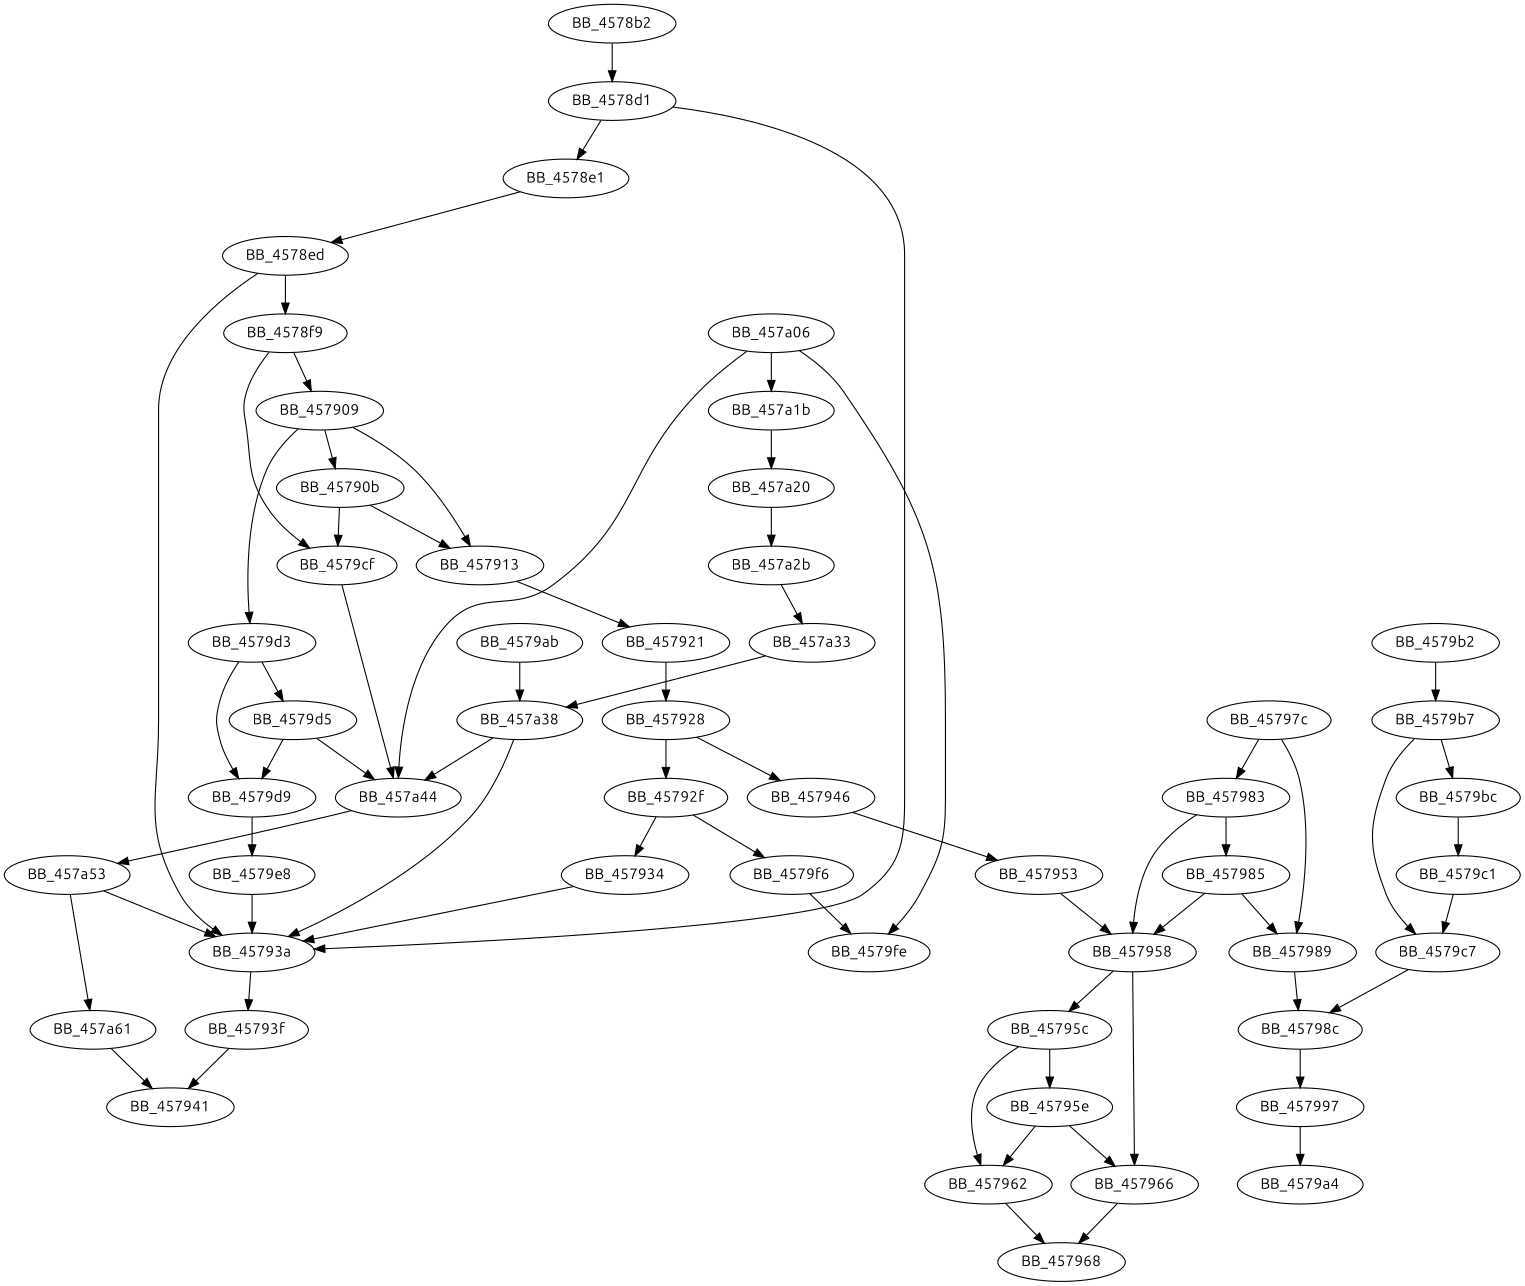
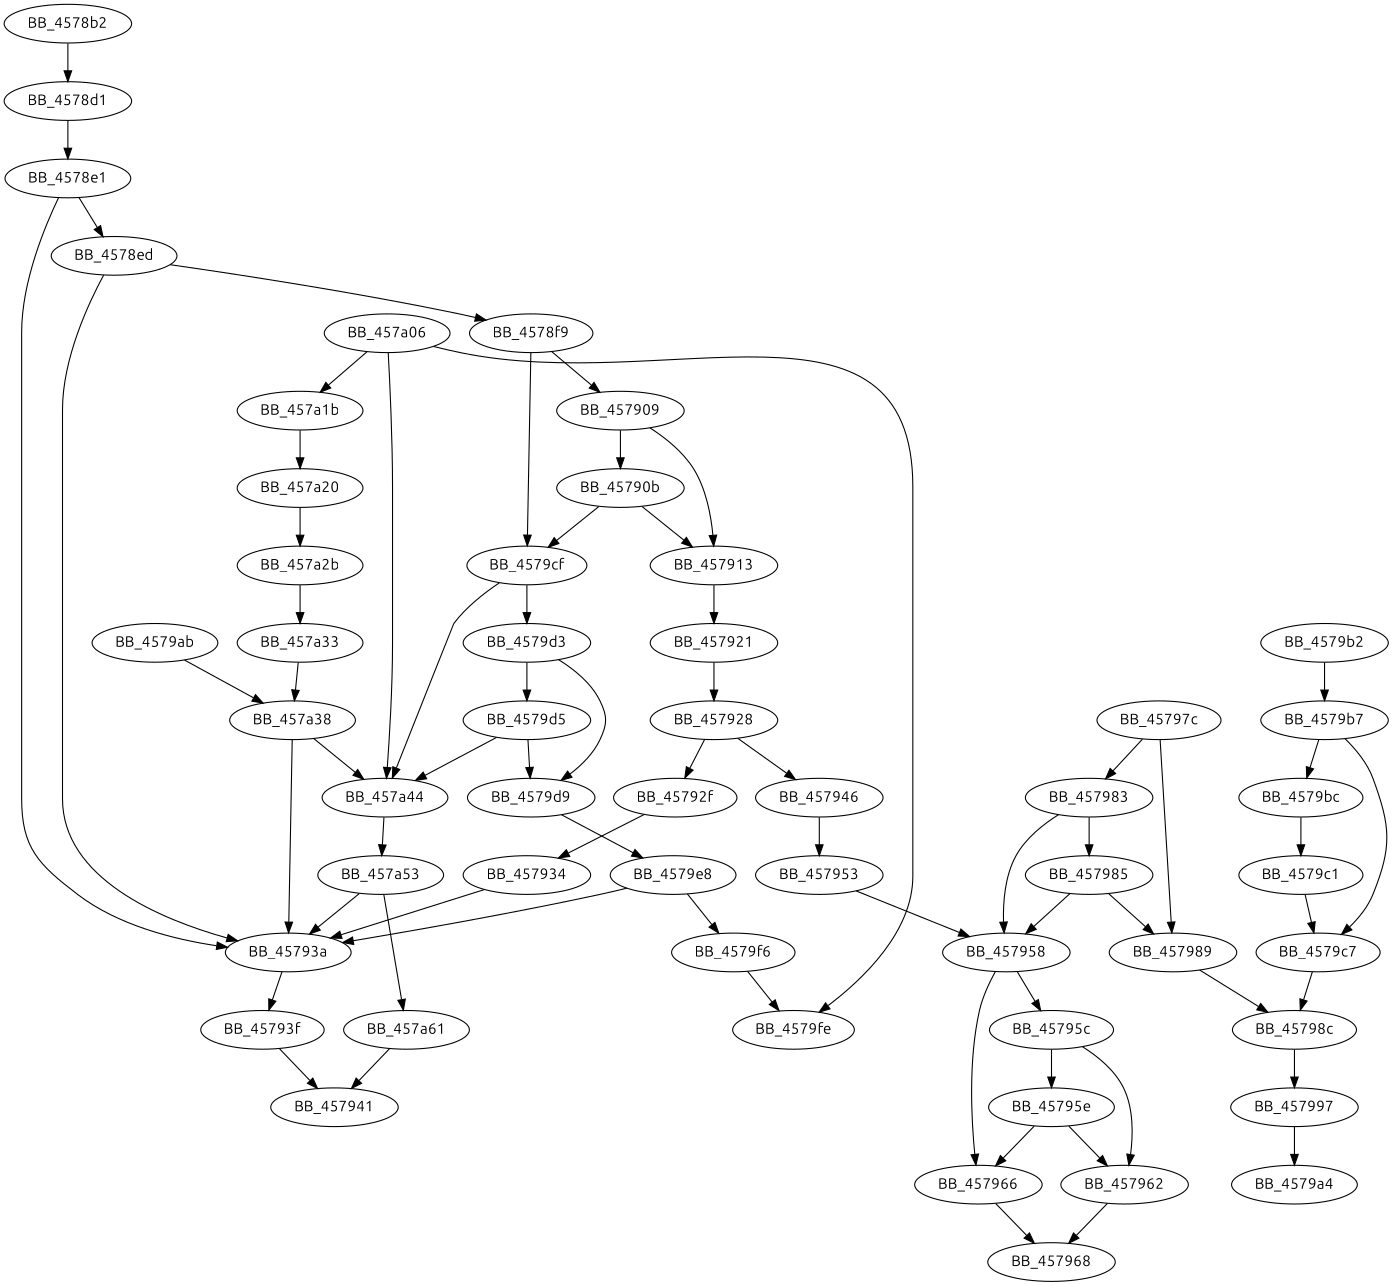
(254, 514) -> (527, 599)
(905, 703) -> (22, 628)
(724, 834) -> (700, 909)
